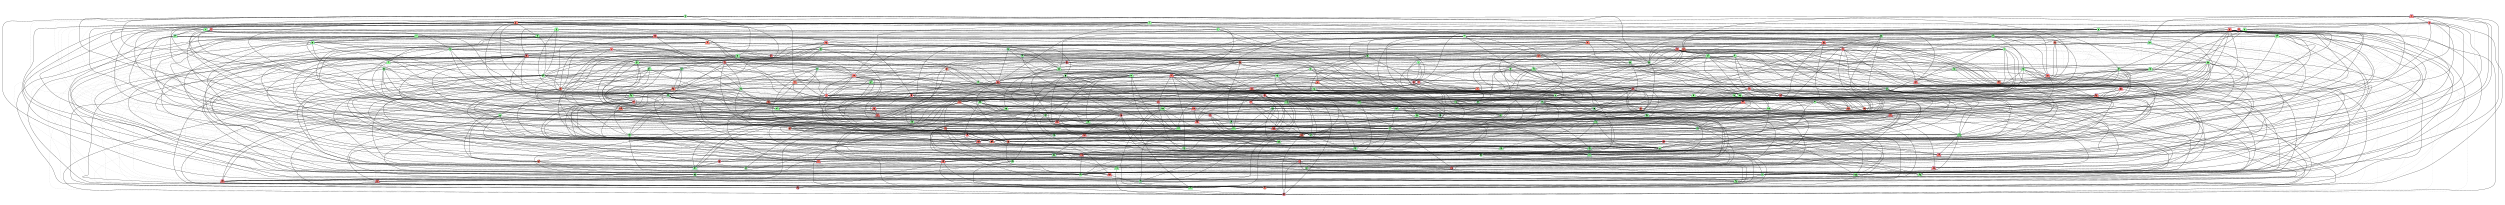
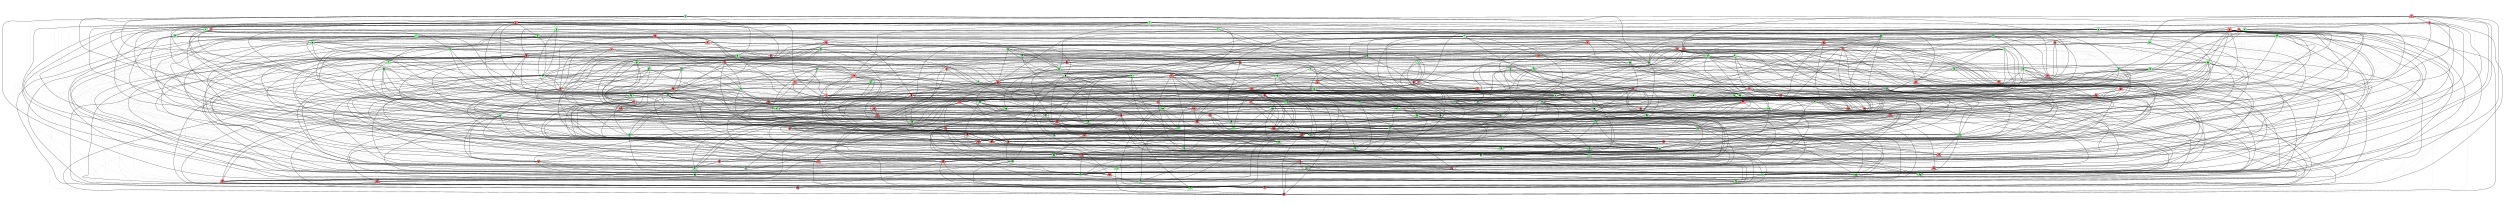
(1098, 76) -> none
(1345, 106) -> (1080, 106)
